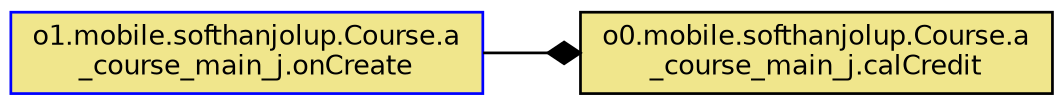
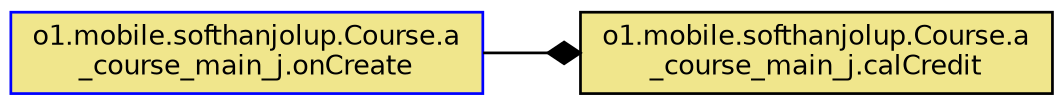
(816, 53) -> (816, 53)
